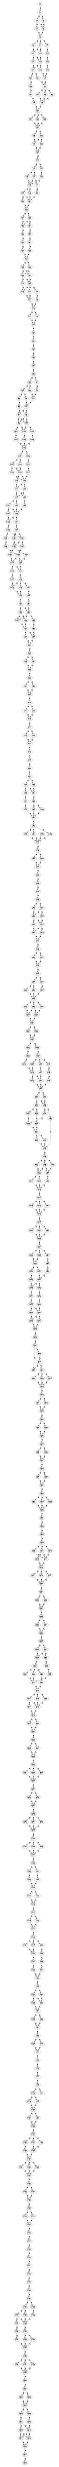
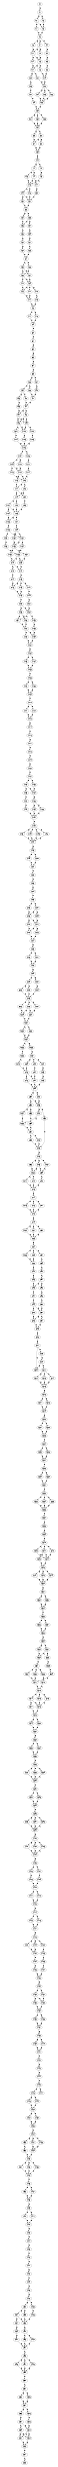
(25, 735) -> none
none -> (36, 830)
(39, 1272) -> none
